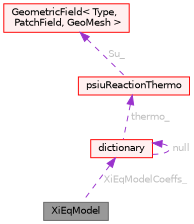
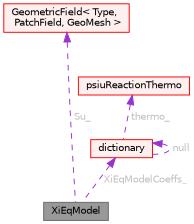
(106, 58) -> (71, 122)
